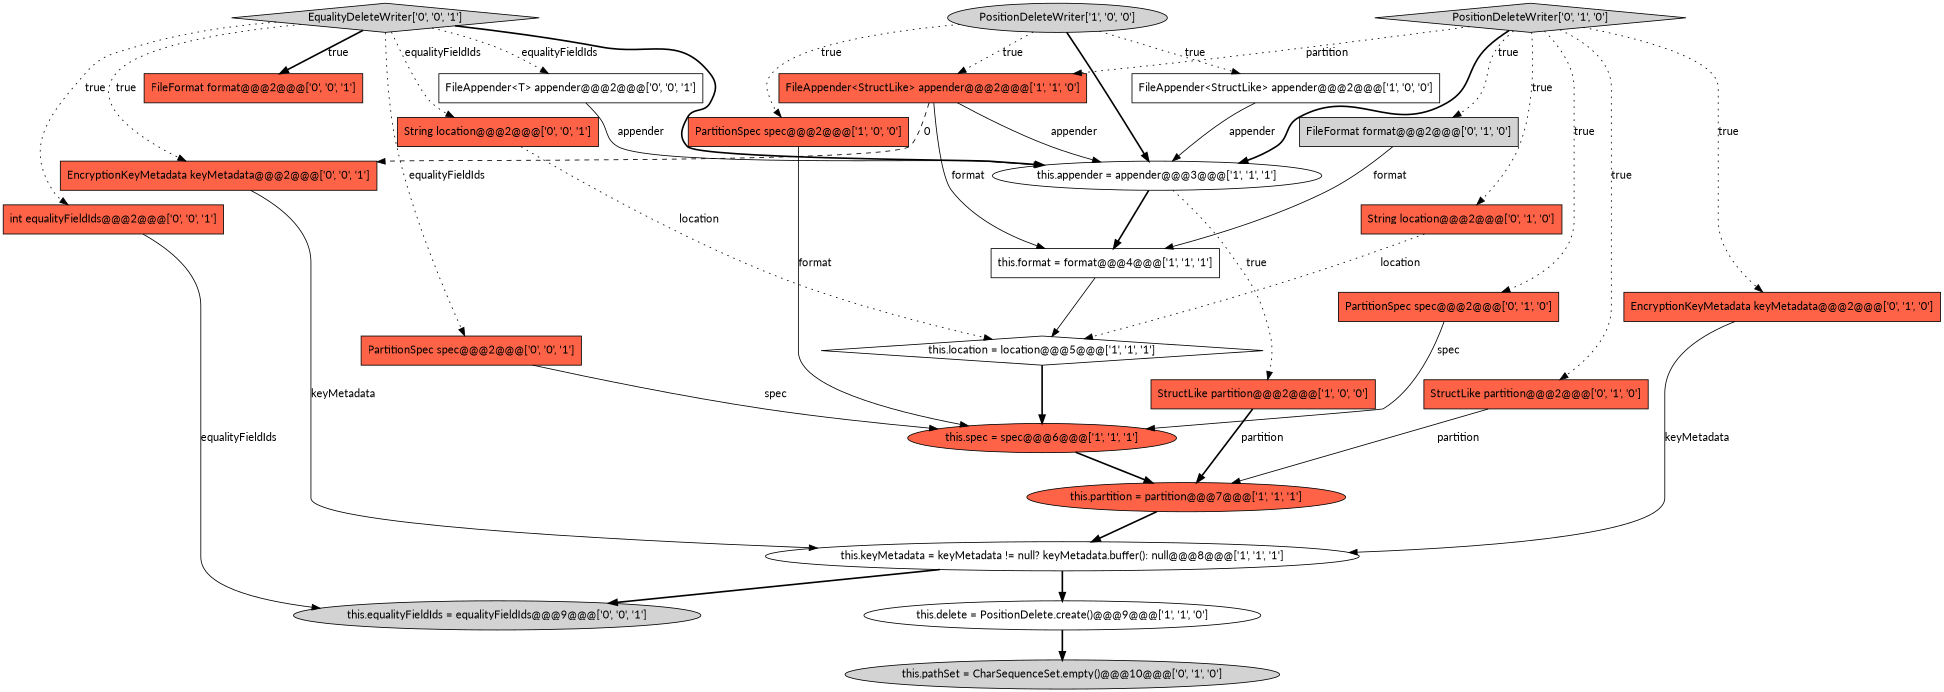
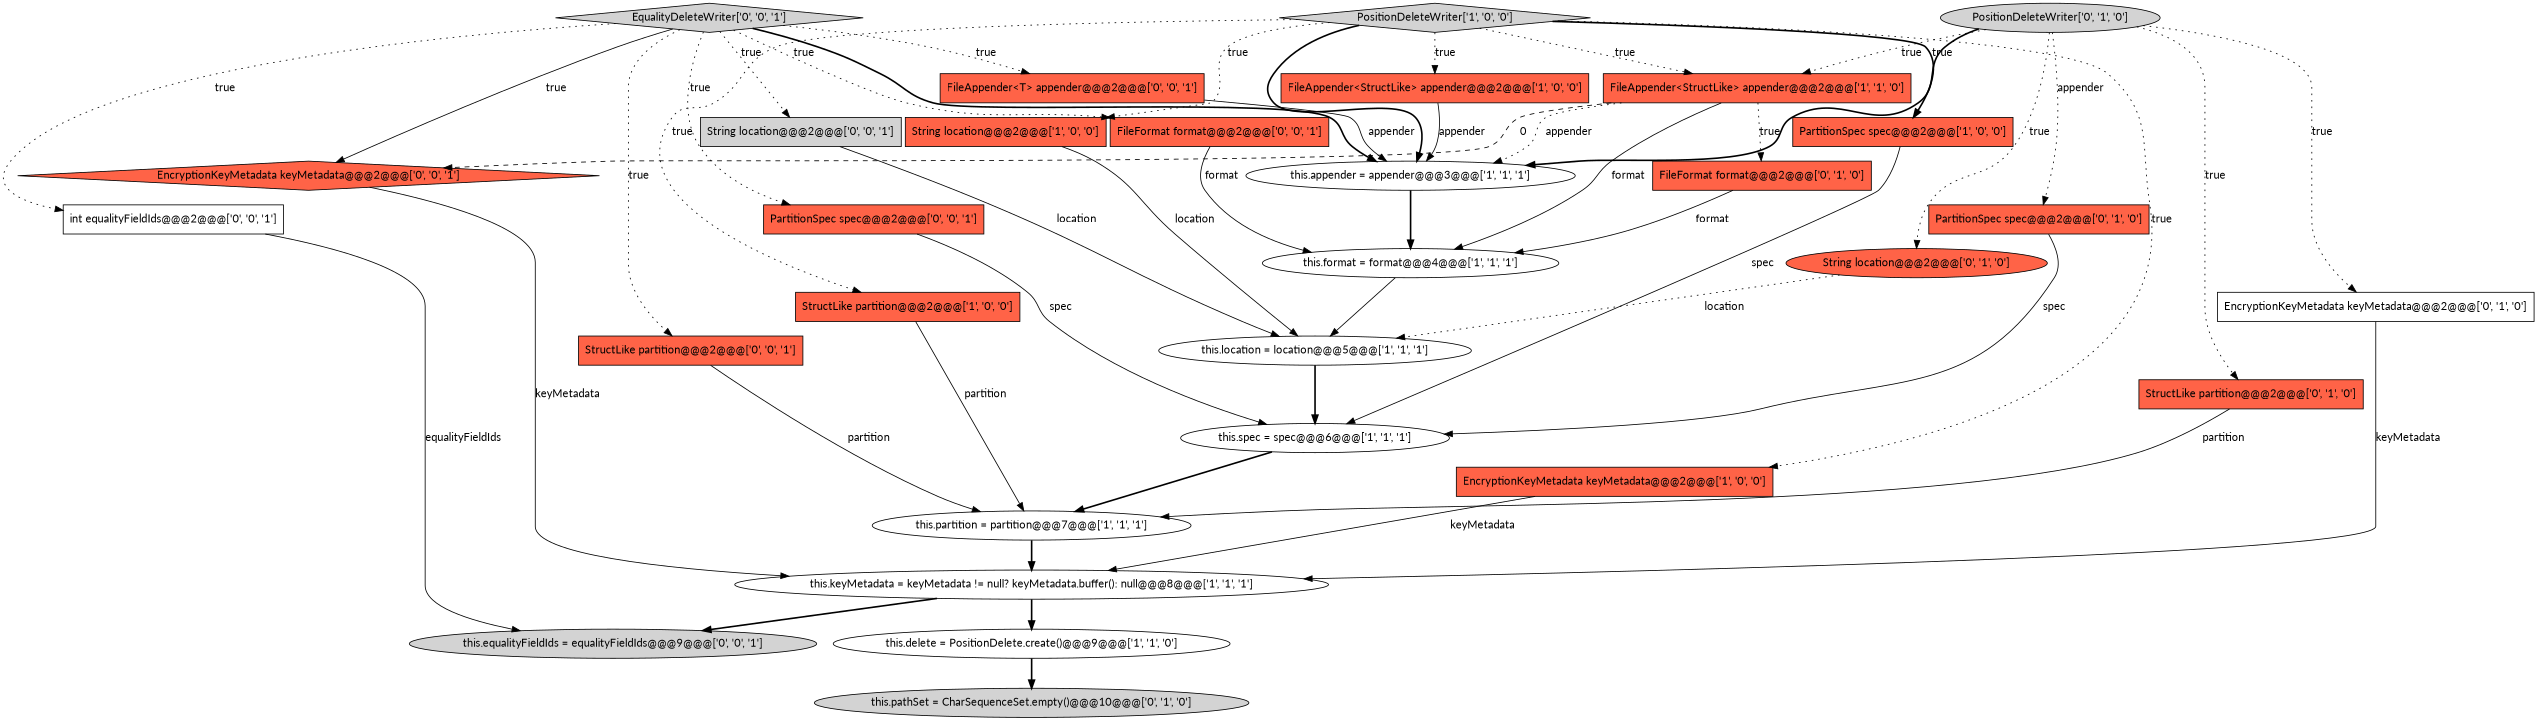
(1057, 18) -> (1435, 18)
(1530, 18) -> (2050, 18)
(842, 42) -> (1774, 30)
(325, 50) -> (911, 104)
(443, 53) -> (751, 53)
(560, 53) -> (986, 53)
(1327, 53) -> (1912, 53)
(147, 54) -> (506, 90)
(1488, 73) -> (1759, 128)
(571, 88) -> (1072, 88)
(1286, 88) -> (1435, 88)
(498, 132) -> (801, 132)
none -> (1006, 132)
(1409, 132) -> (1762, 176)
(1585, 132) -> (2081, 88)
(1023, 135) -> (1548, 116)
(219, 176) -> (309, 176)
(447, 176) -> (700, 88)
none -> (1230, 216)
(113, 219) -> (173, 219)
(1462, 219) -> (1917, 263)
(744, 263) -> (1058, 235)
(815, 263) -> (1763, 263)
(1105, 263) -> (1411, 263)
(1243, 271) -> (829, 38)
(1782, 307) -> (2376, 307)
none -> (691, 351)
(1042, 351) -> (1315, 351)
(1042, 438) -> (1315, 438)
(1227, 442) -> (968, 413)
none -> (1615, 482)
(1186, 497) -> (1032, 526)
